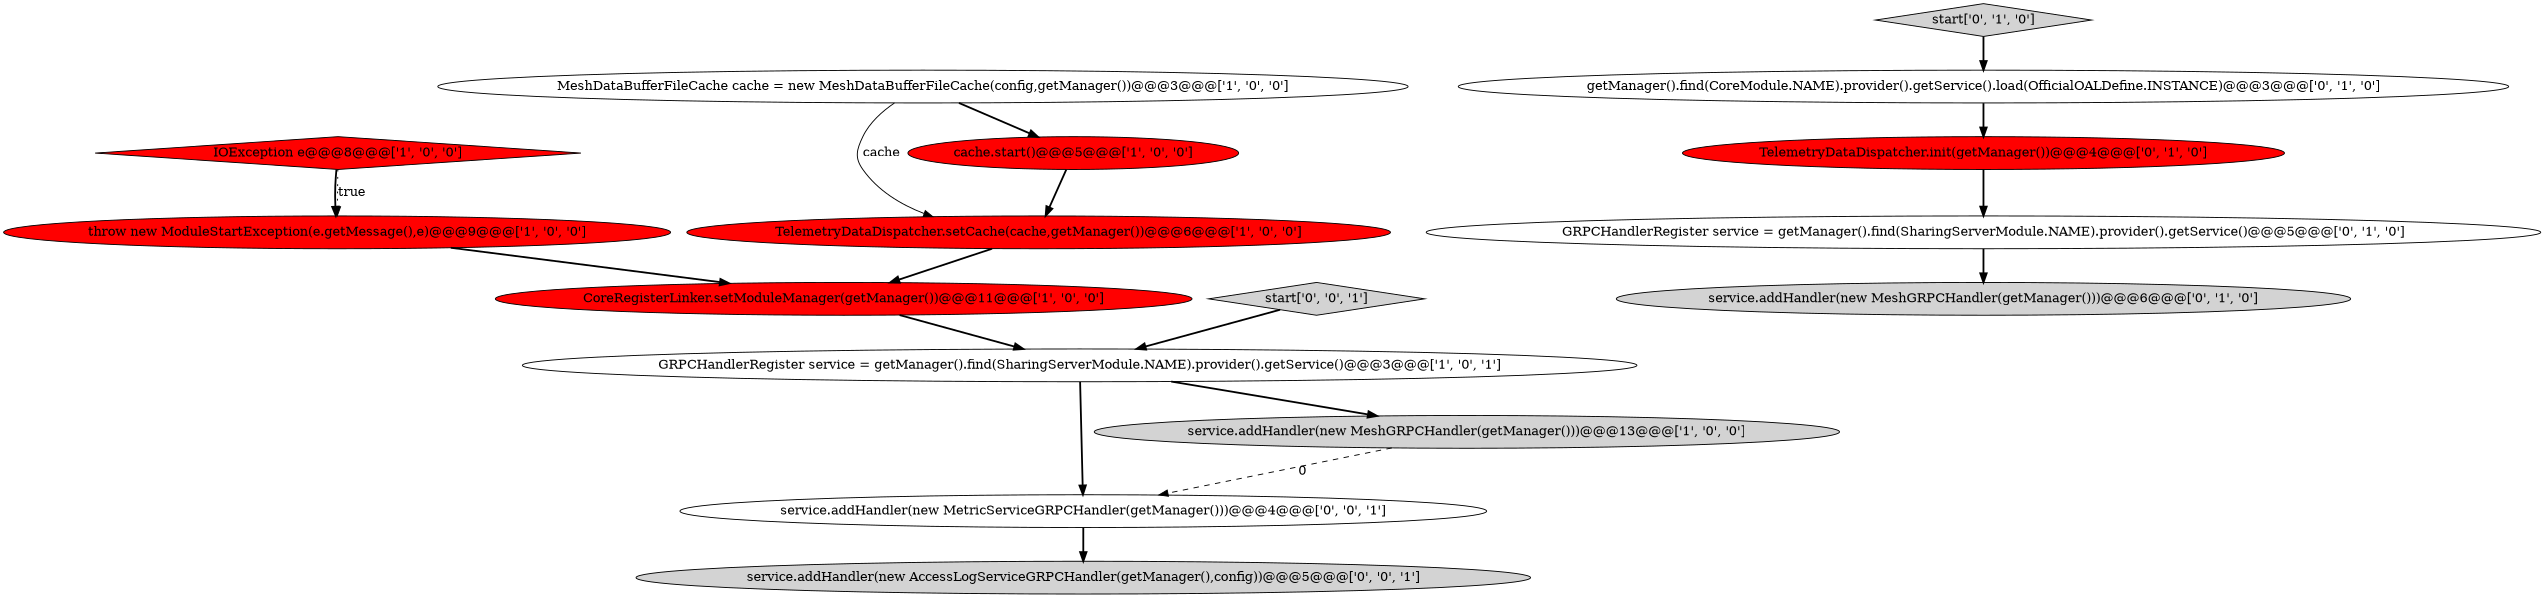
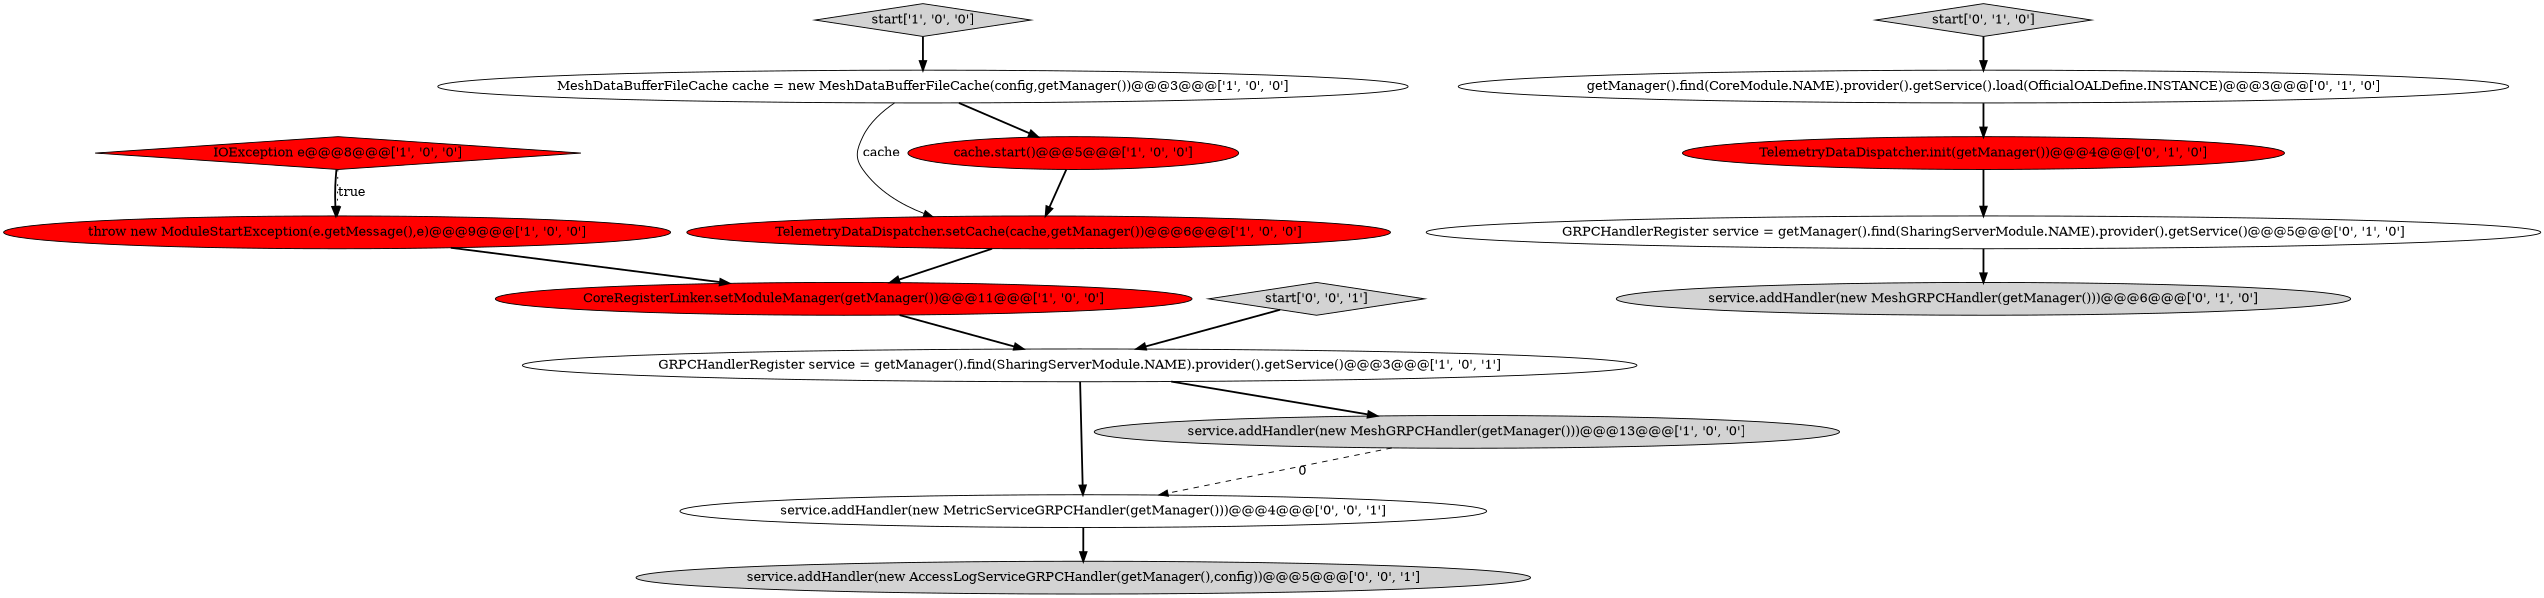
none -> (923, 20)
